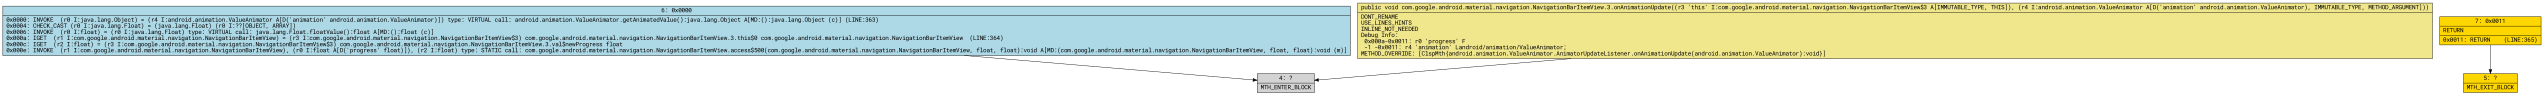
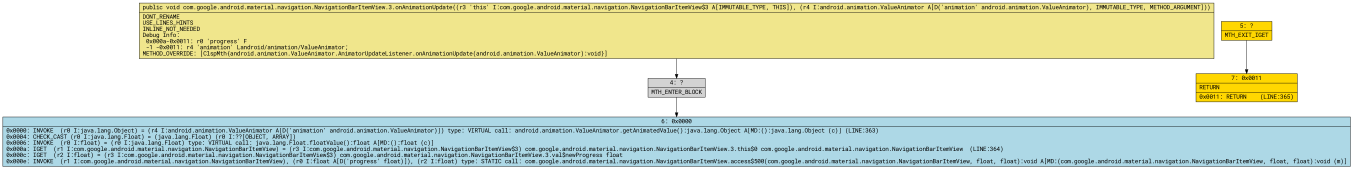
(2490, 57) -> (1247, 55)
(1109, 68) -> (677, 105)
(2490, 88) -> (1247, 35)
